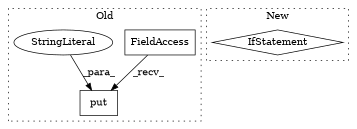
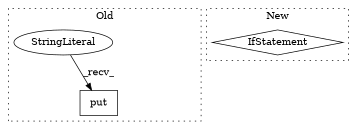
(160, 42) -> none
(99, 73) -> (99, 73)
